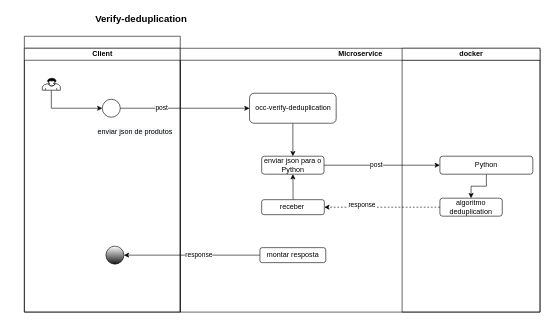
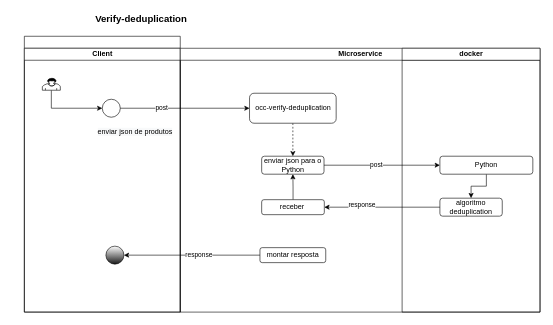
(293, 138) -> (293, 138)
(407, 207) -> (407, 207)
